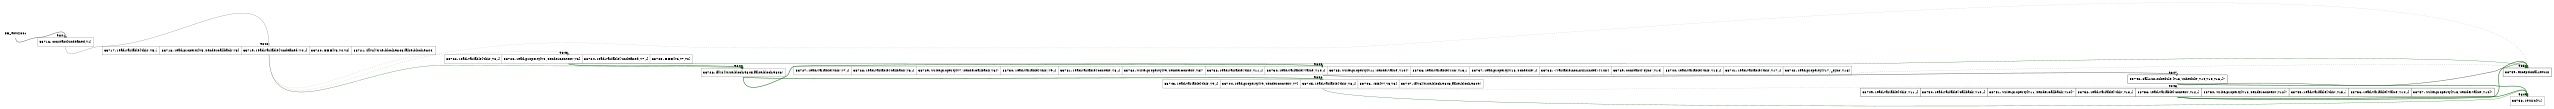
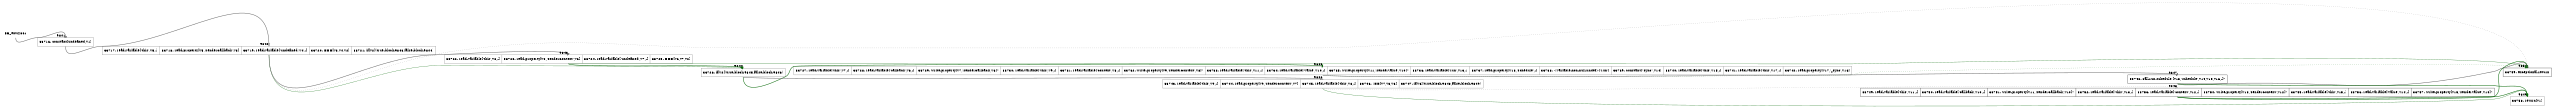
(174, 31) -> (174, 31)
(406, 58) -> (406, 58)
(1032, 78) -> (1032, 78)
